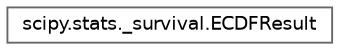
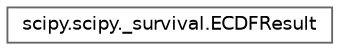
(170, 25) -> (170, 25)
